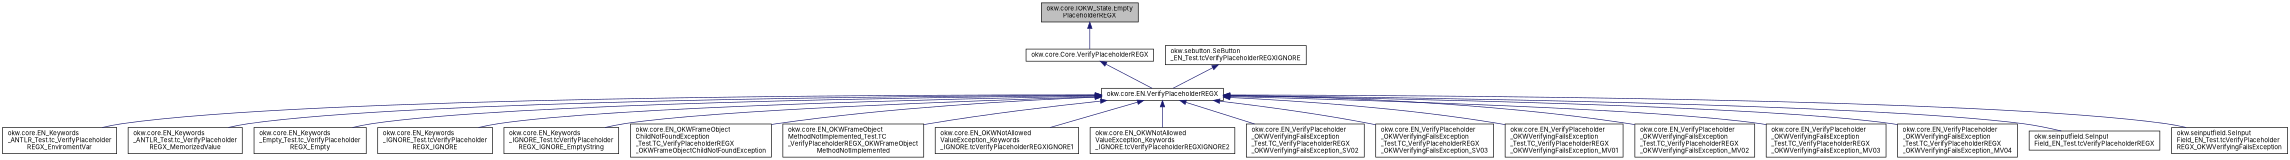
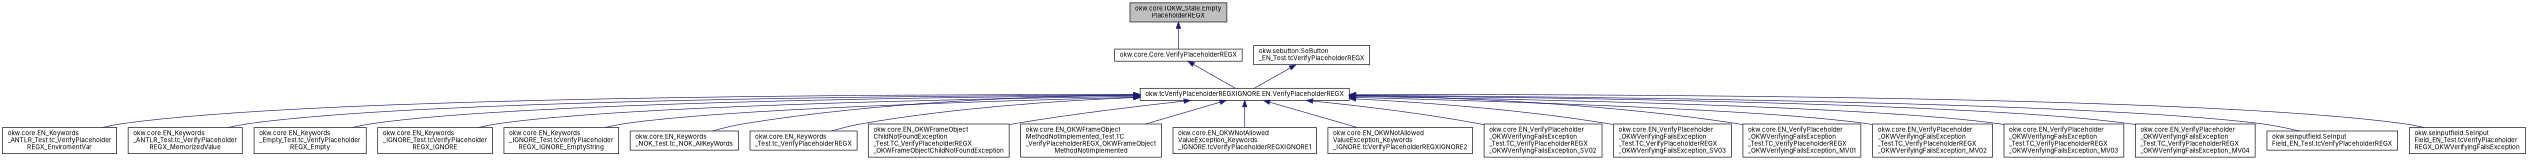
(1236, 55) -> (1312, 55)
(1162, 94) -> (1245, 94)
none -> (684, 141)
none -> (804, 141)
